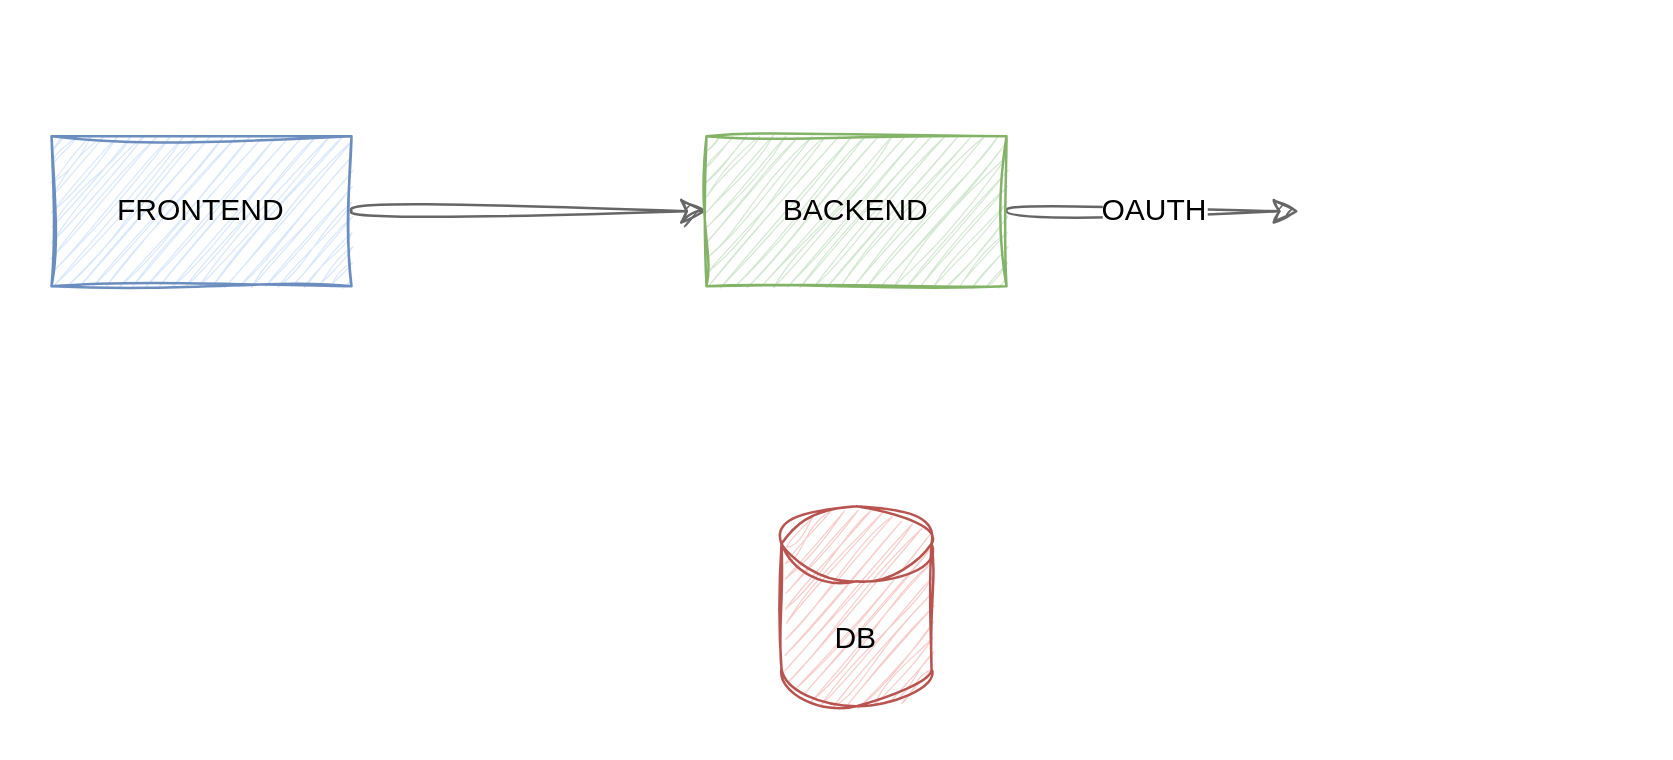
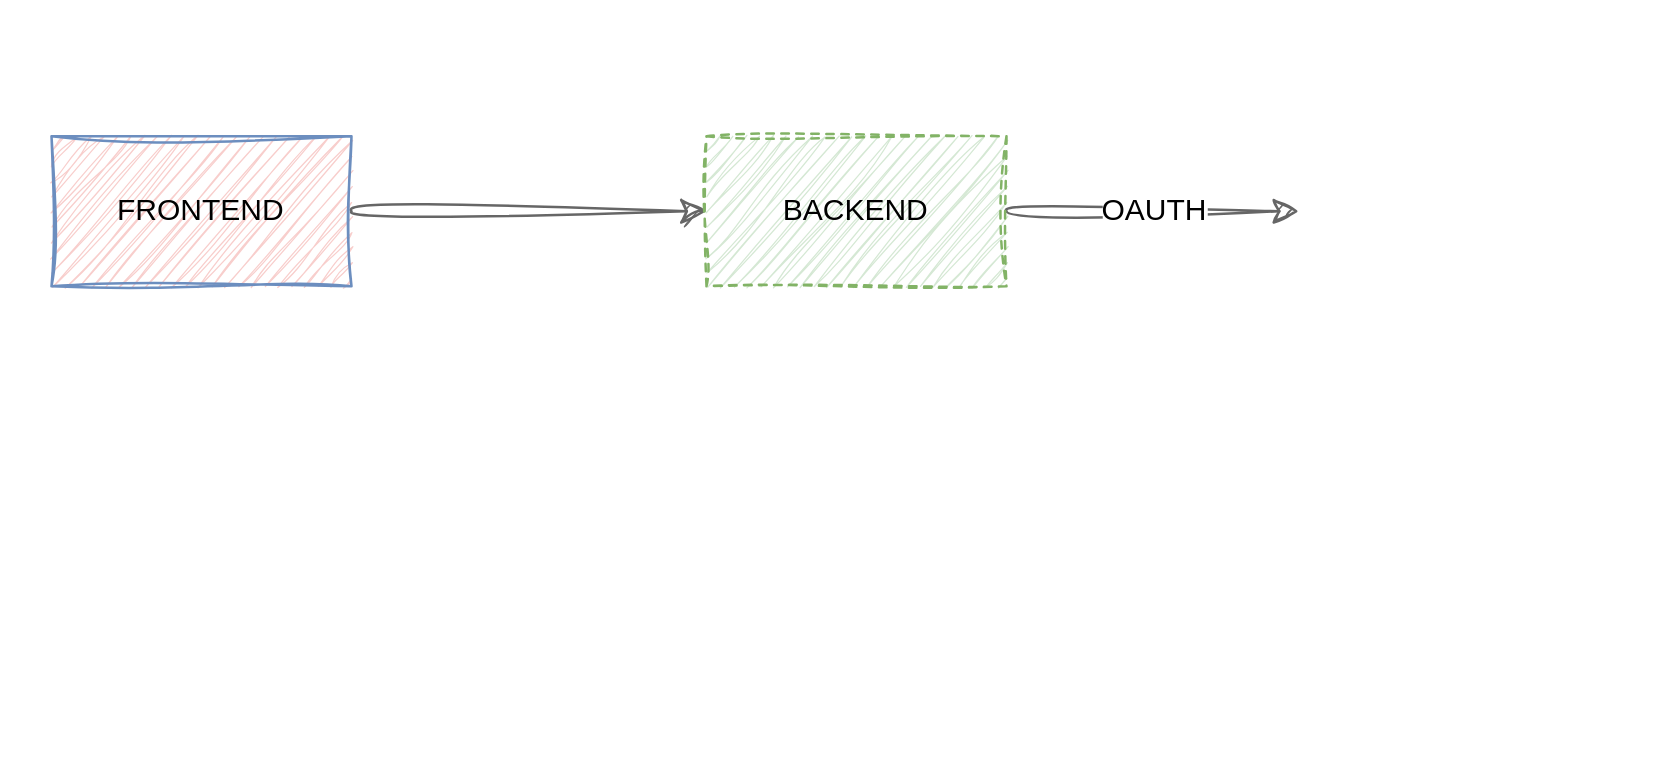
(201, 211) -> (201, 211)
(856, 211) -> (856, 211)
(856, 606) -> none
